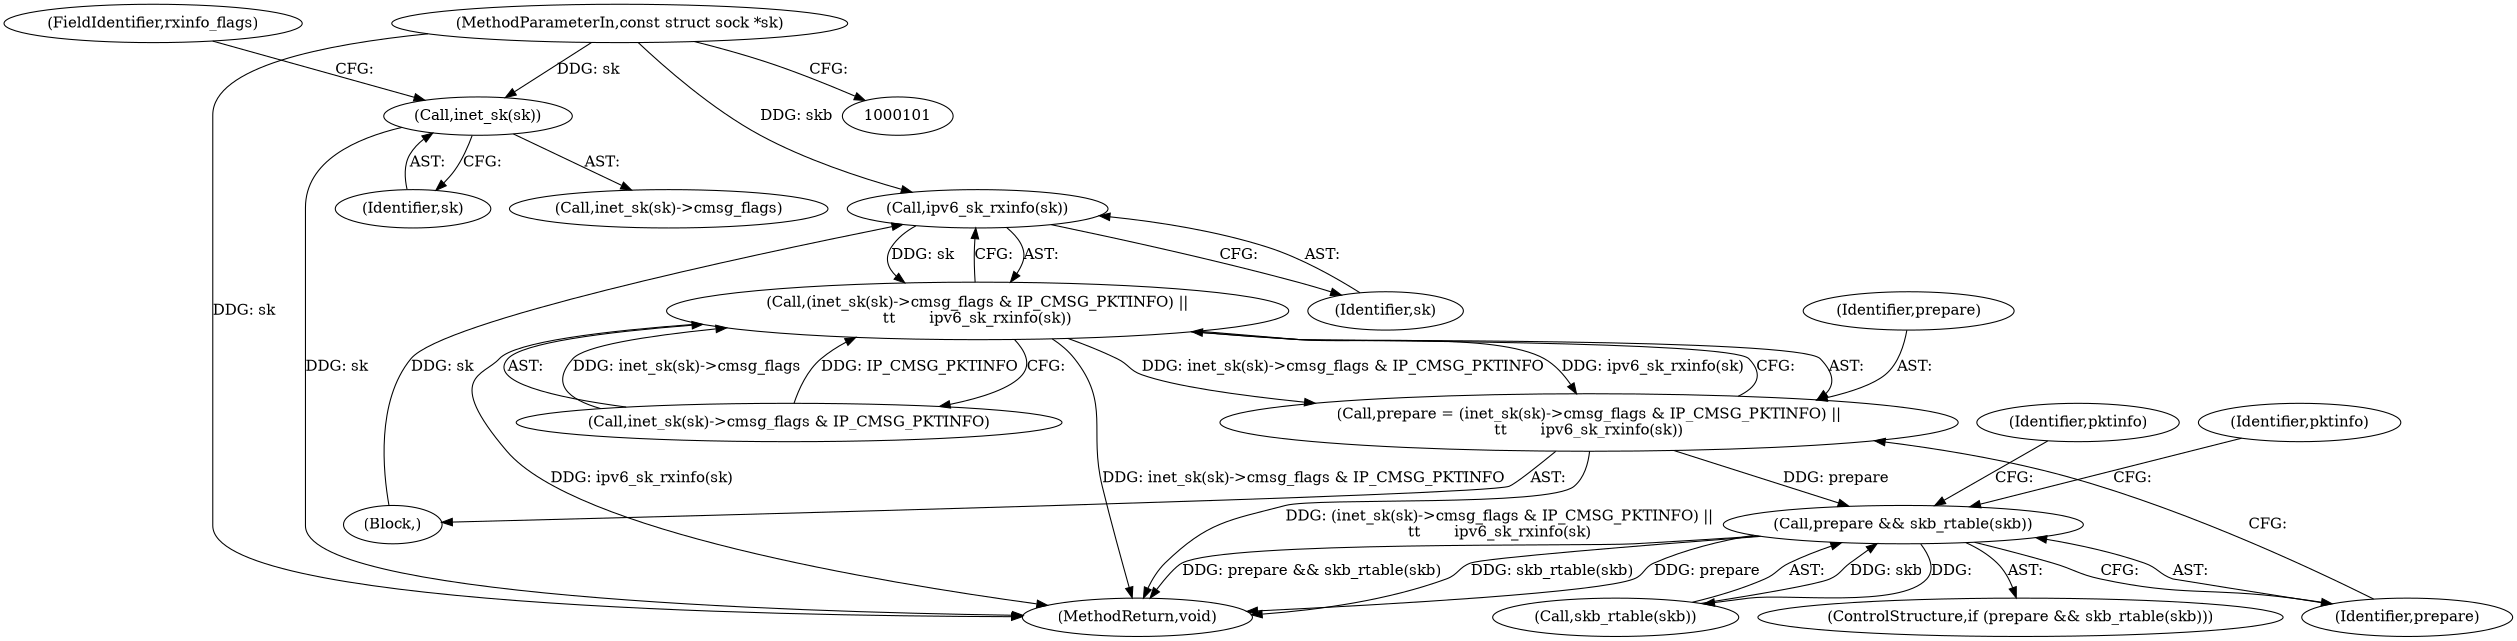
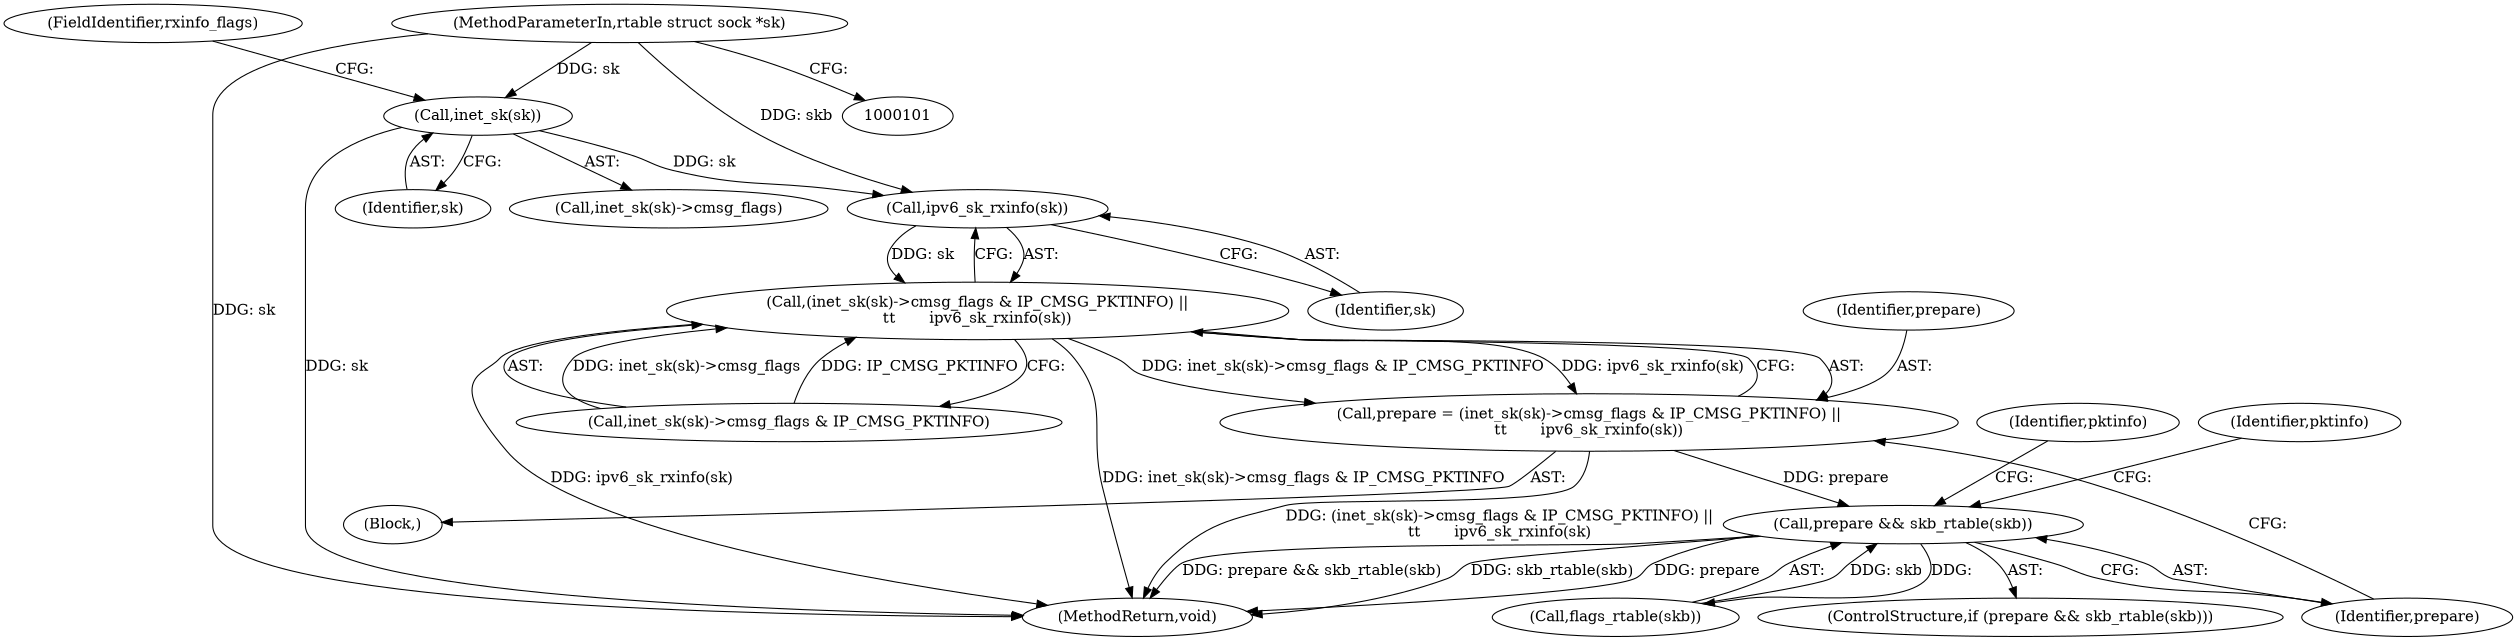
(620, 23) -> (620, 23)
(574, 299) -> (703, 177)
(1616, 617) -> (1616, 617)
